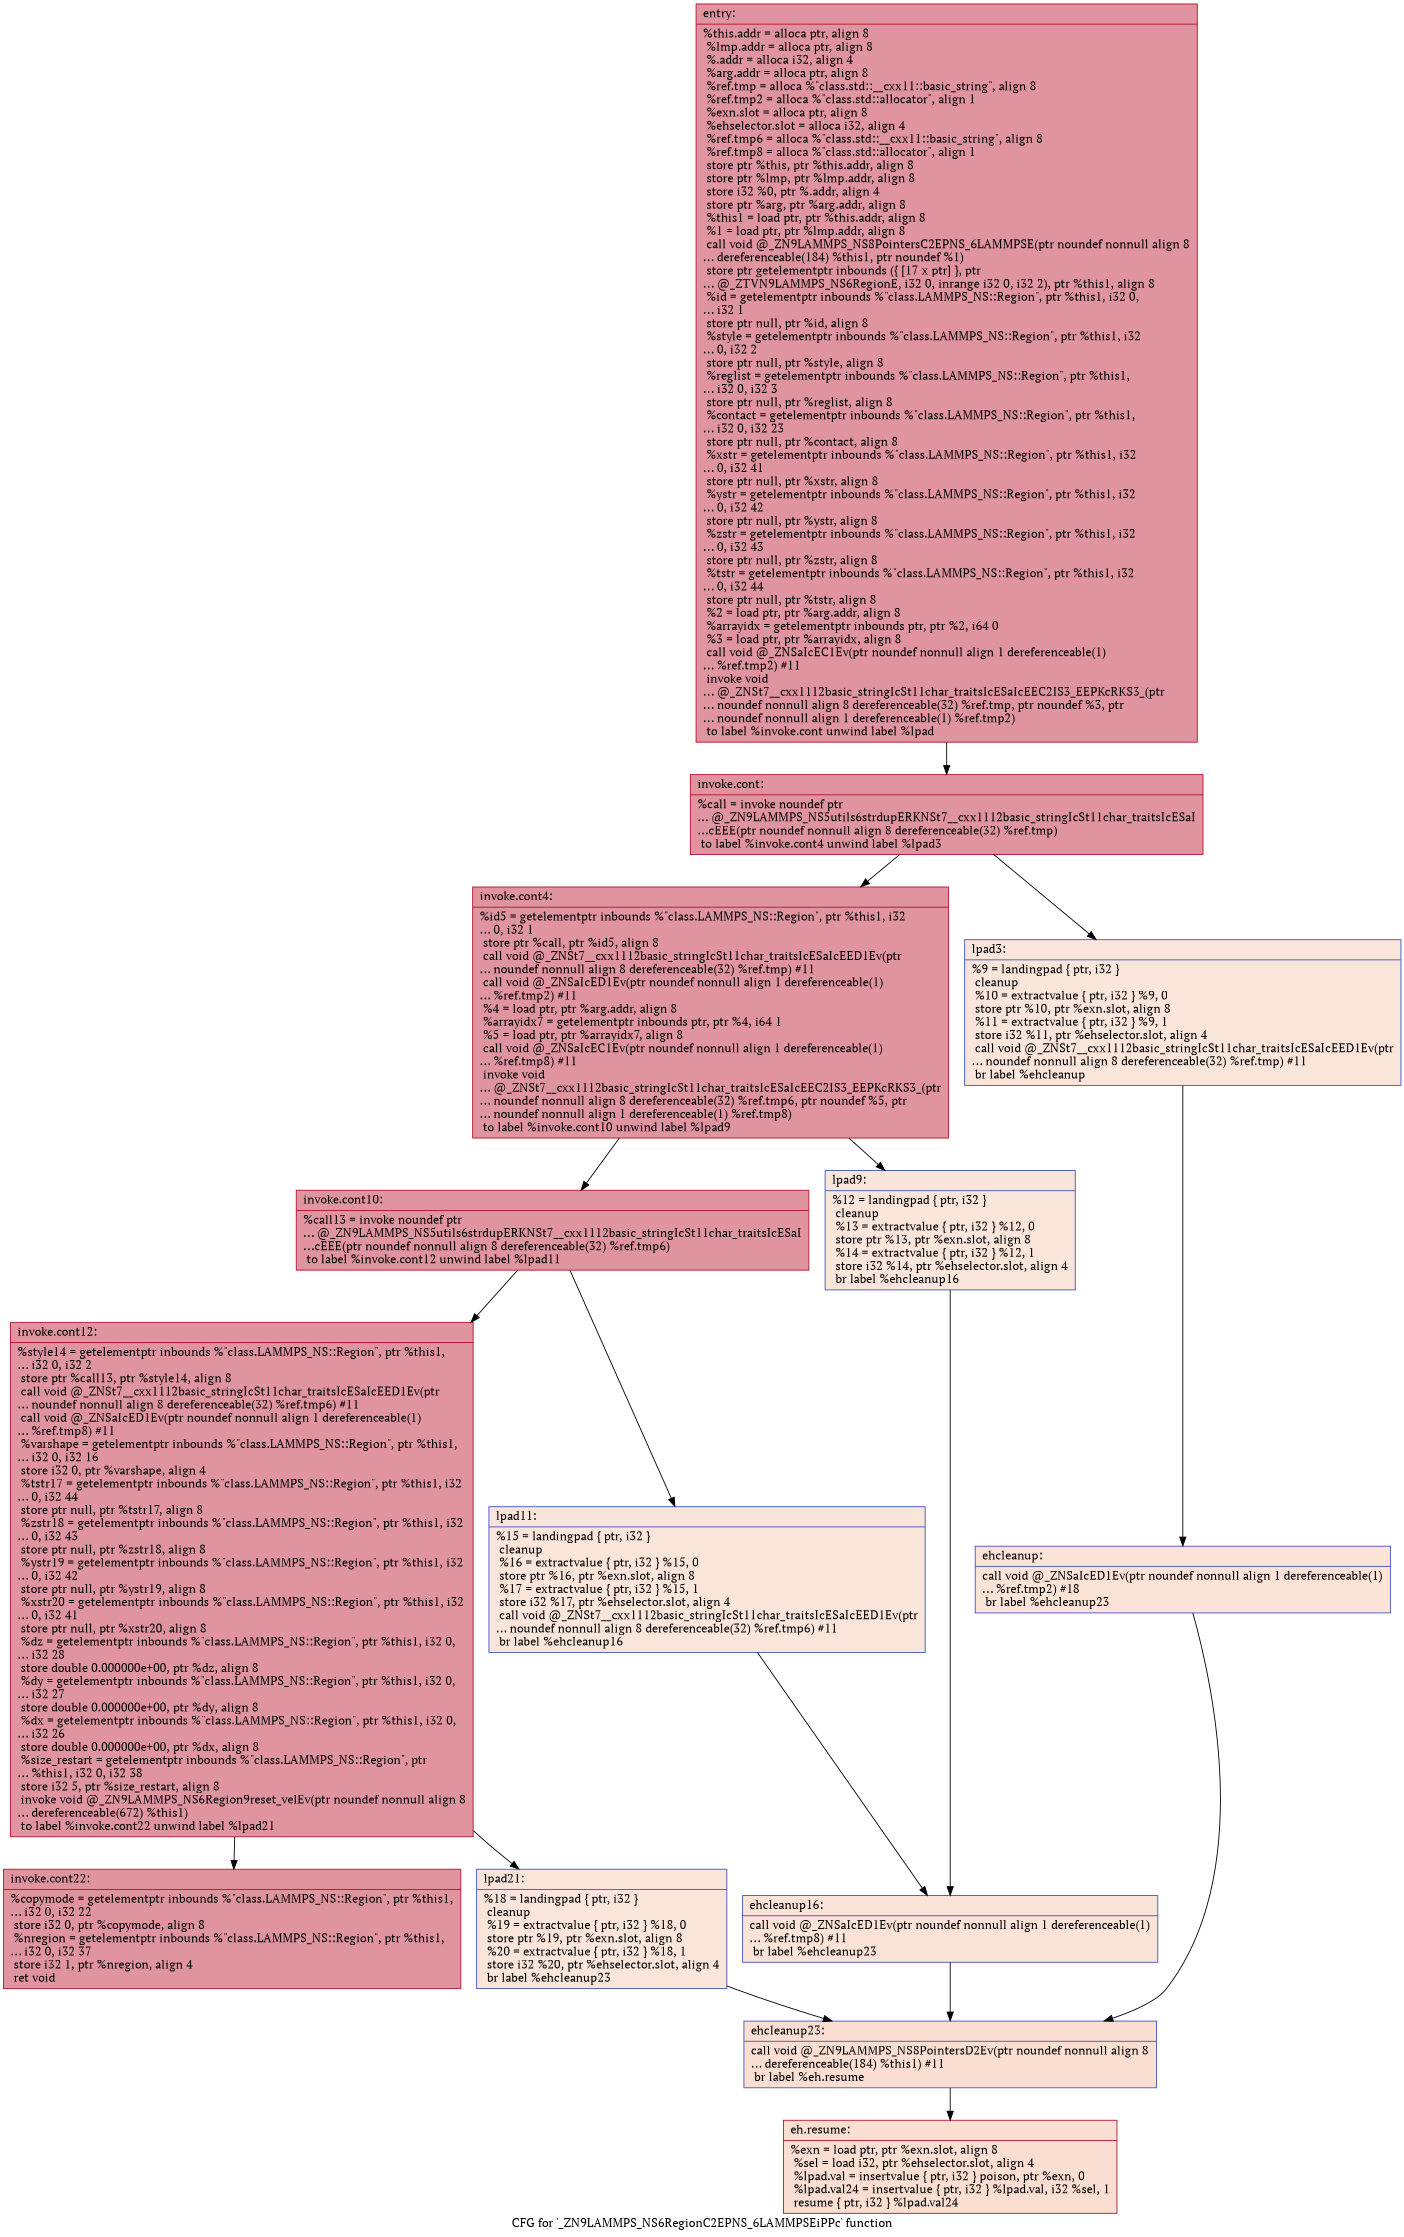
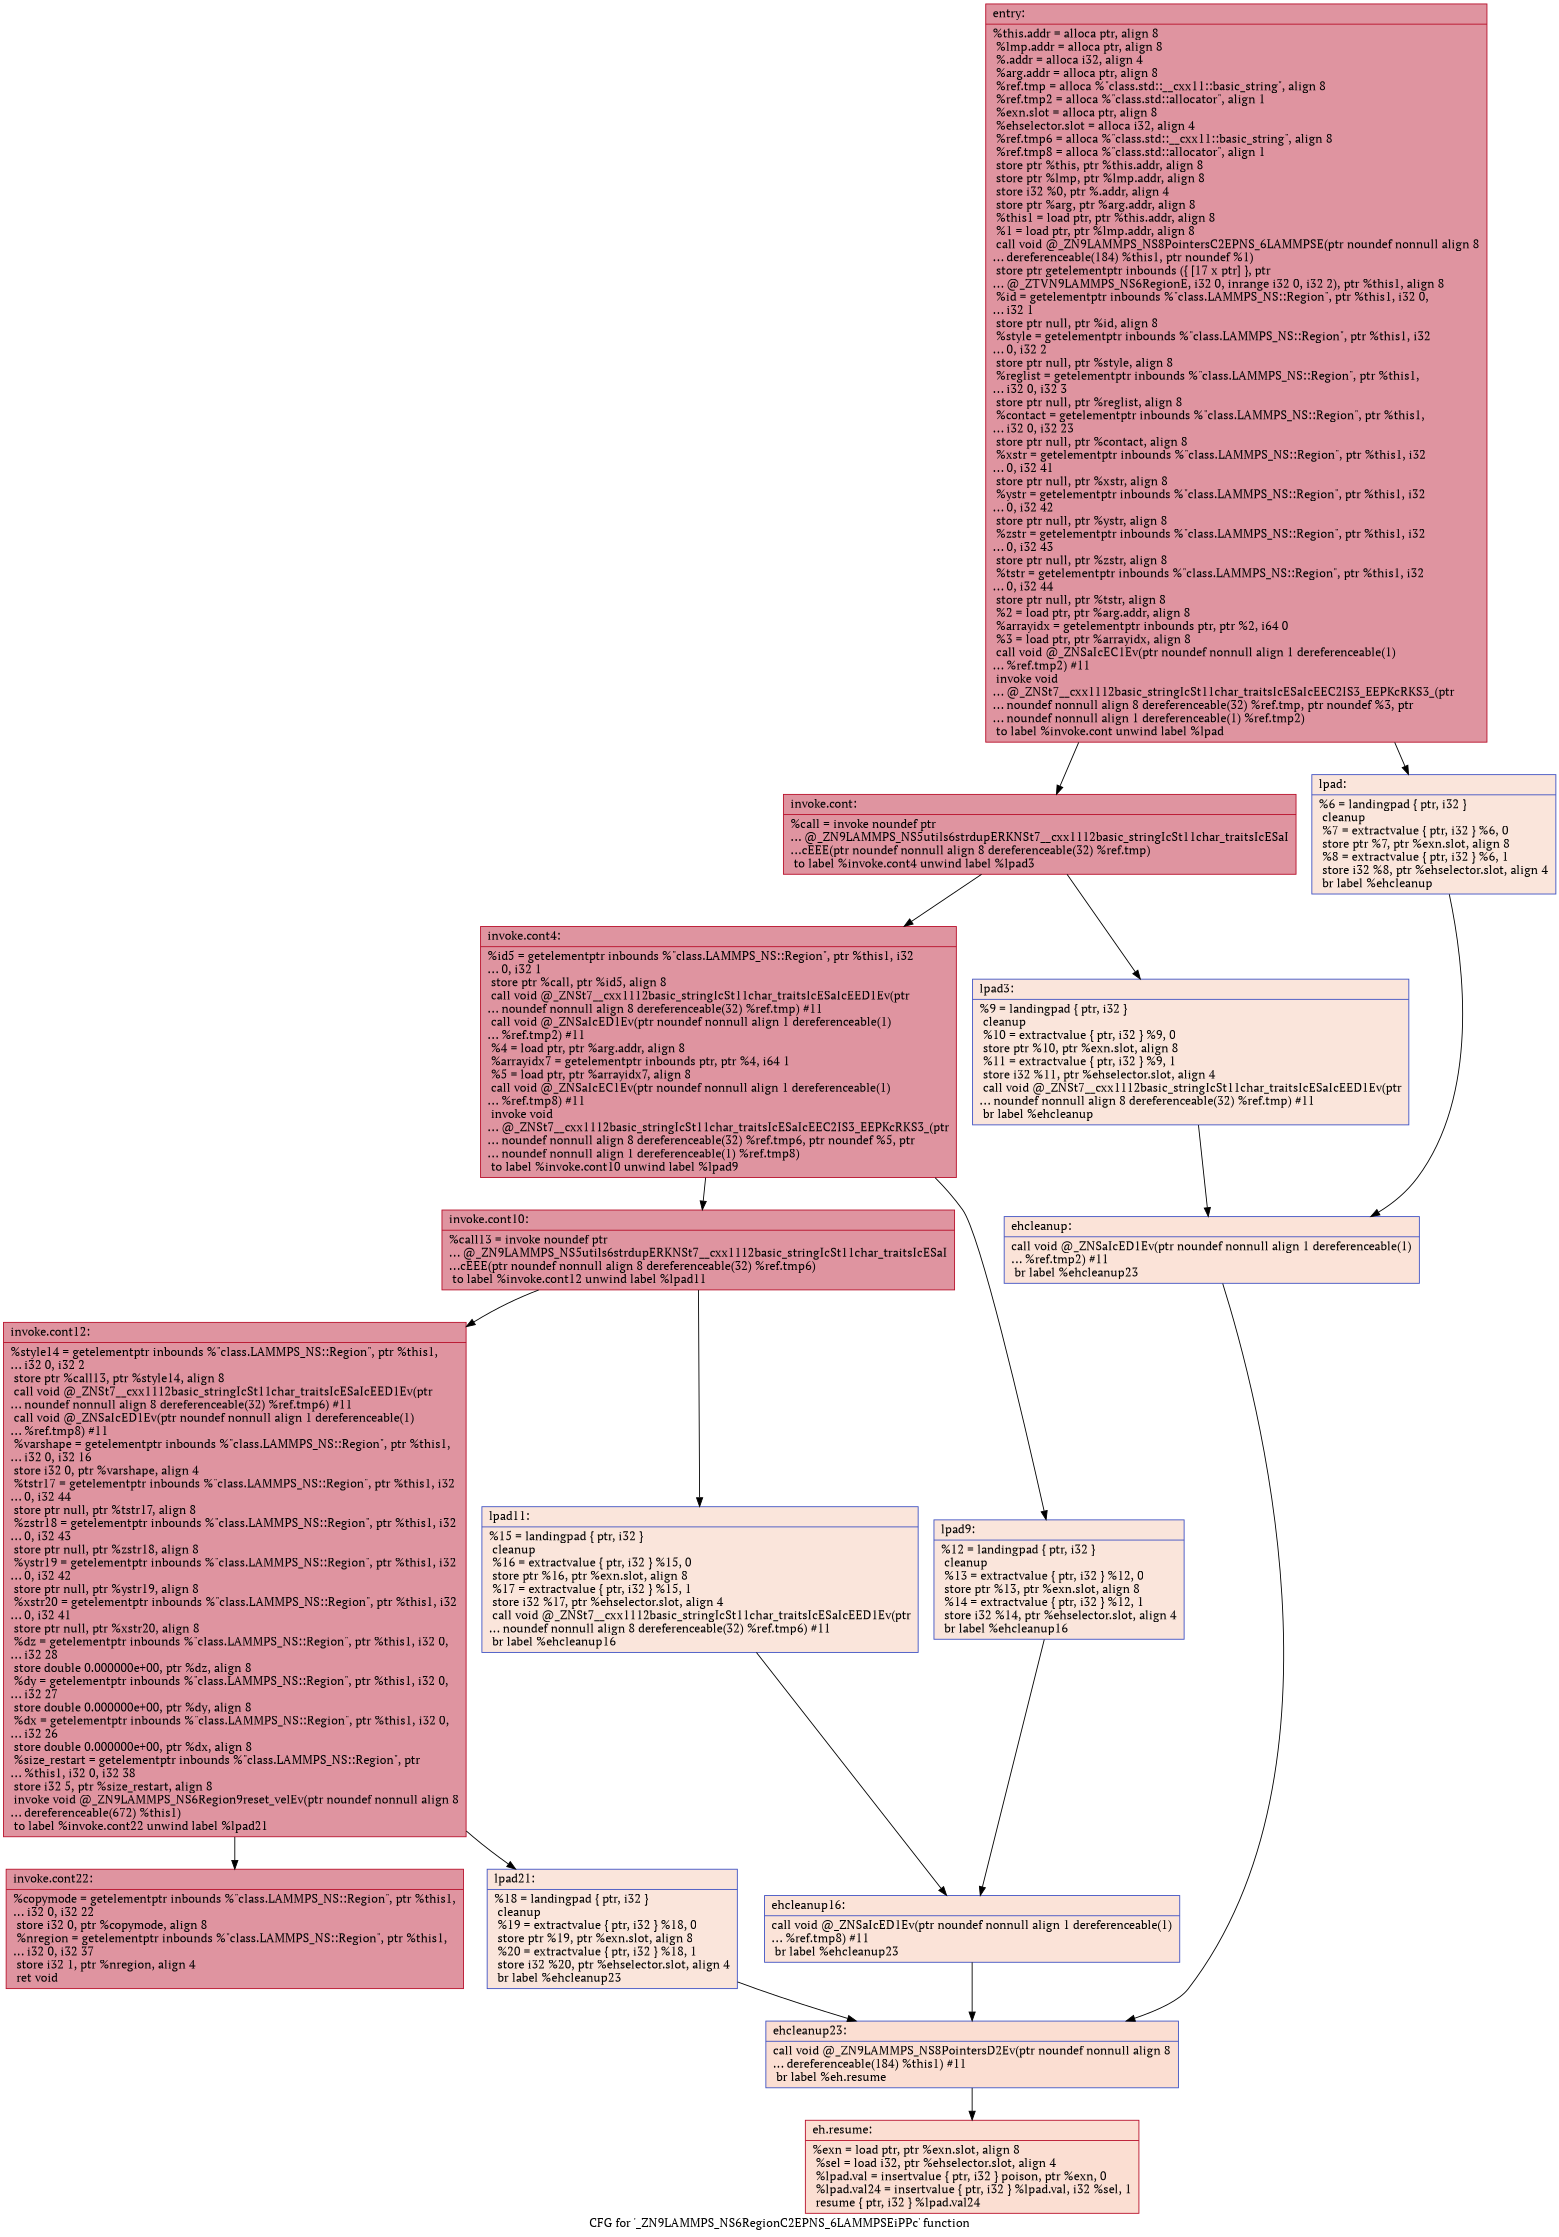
none -> (1434, 834)
(1031, 1589) -> (1060, 1260)
